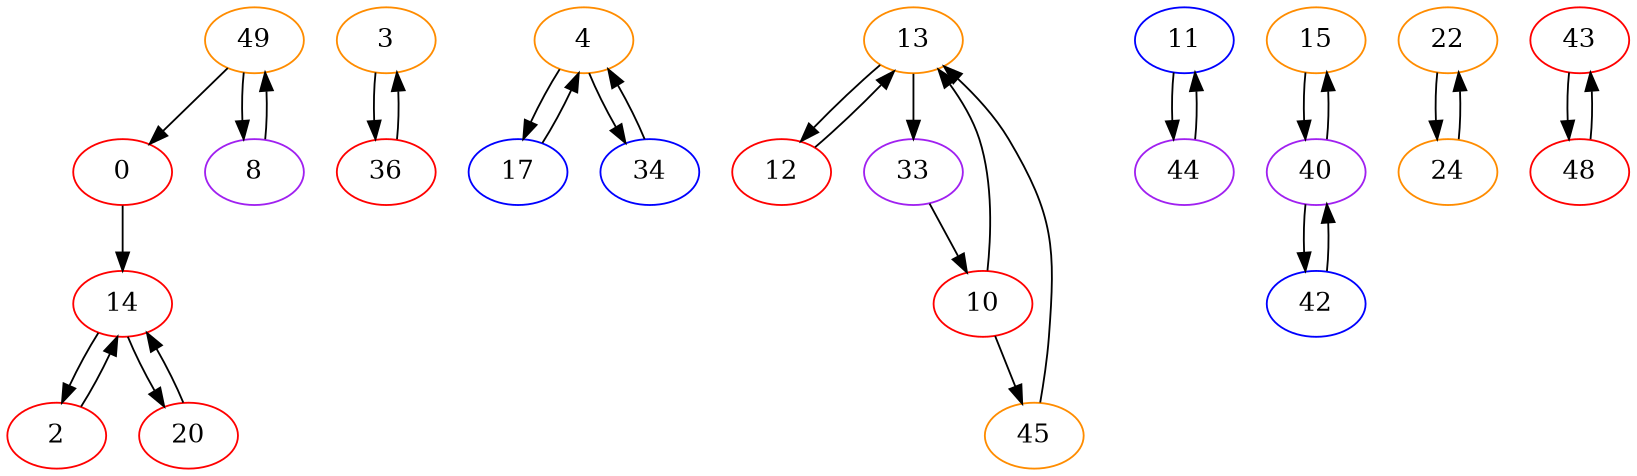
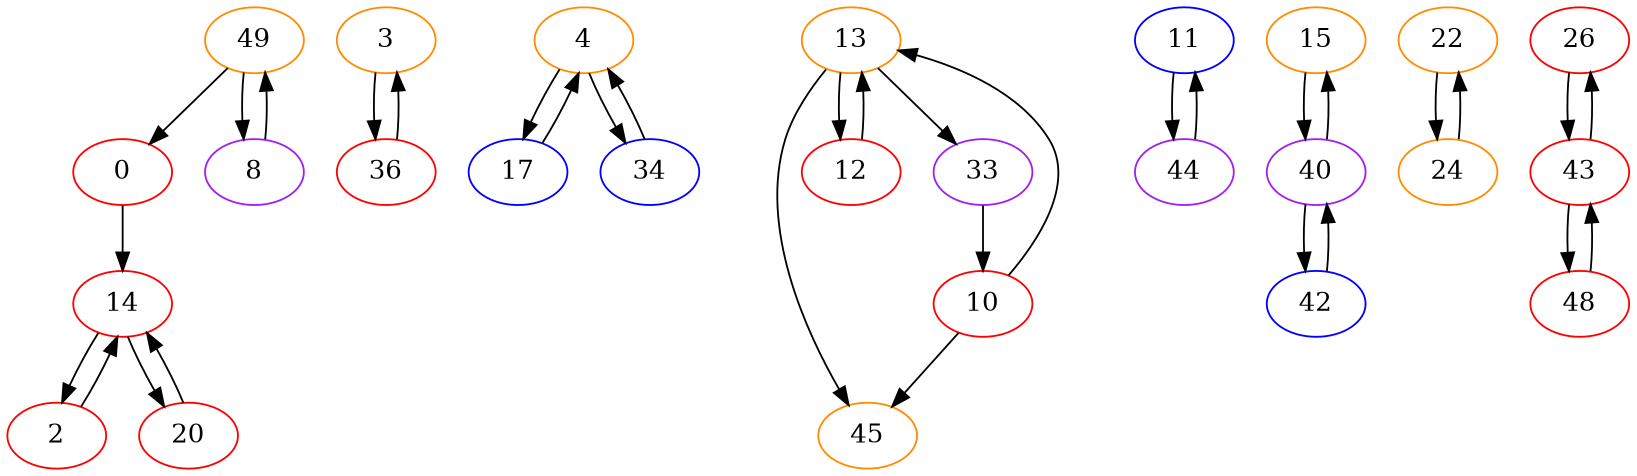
none -> (1580, 40)
(1047, 228) -> (780, 229)
